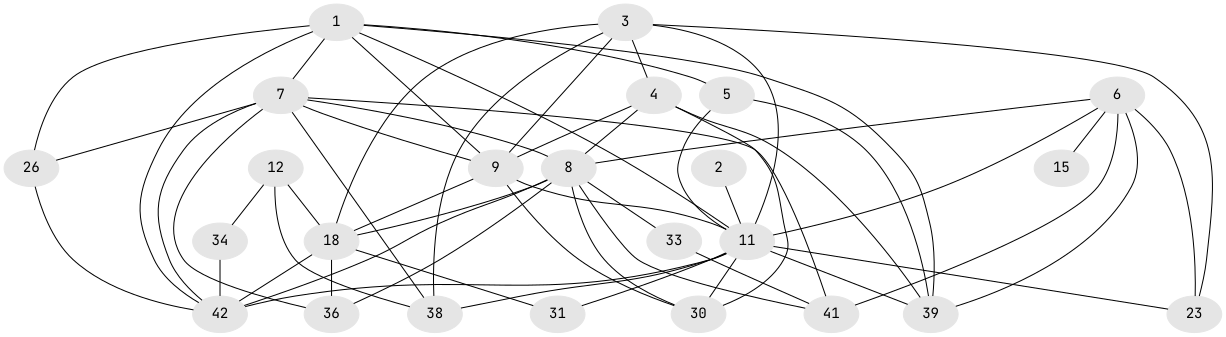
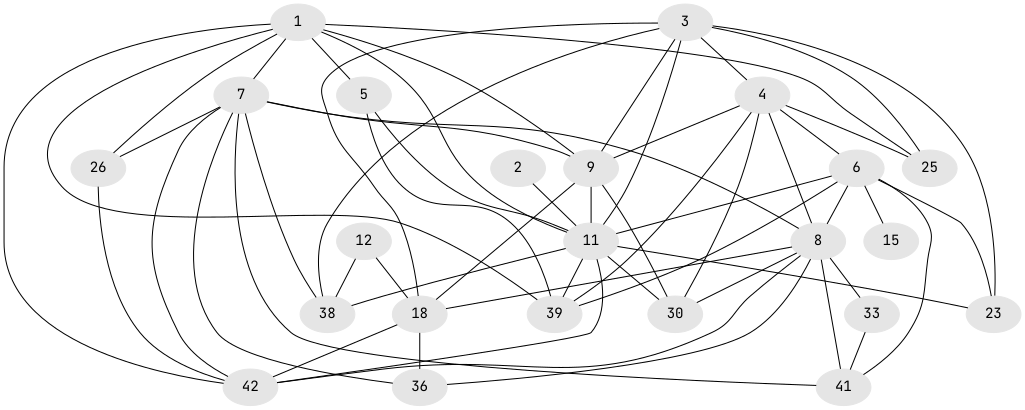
none -> (810, 132)
none -> (930, 168)
(220, 241) -> none
(558, 314) -> none
